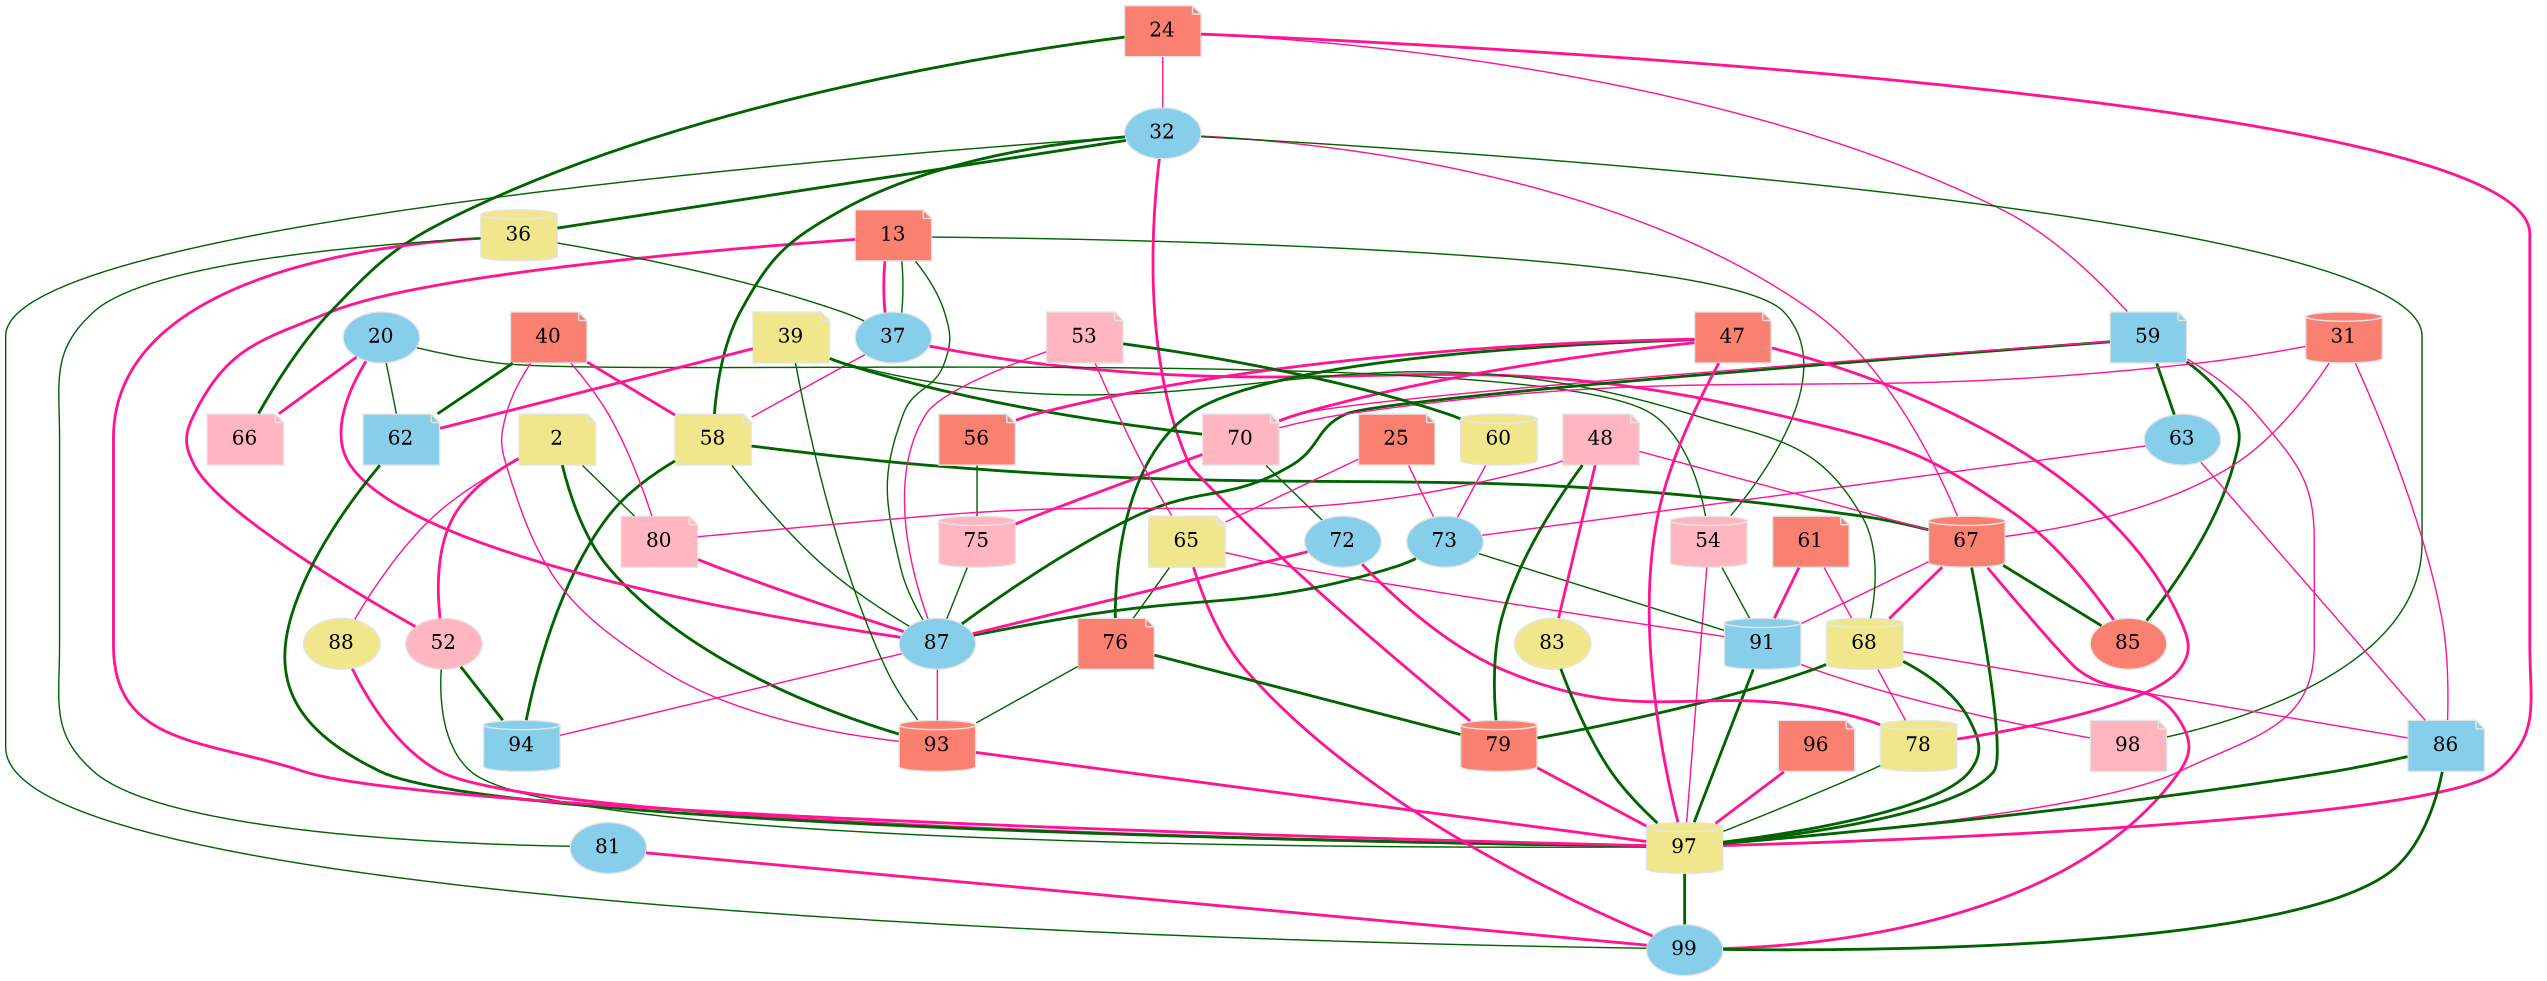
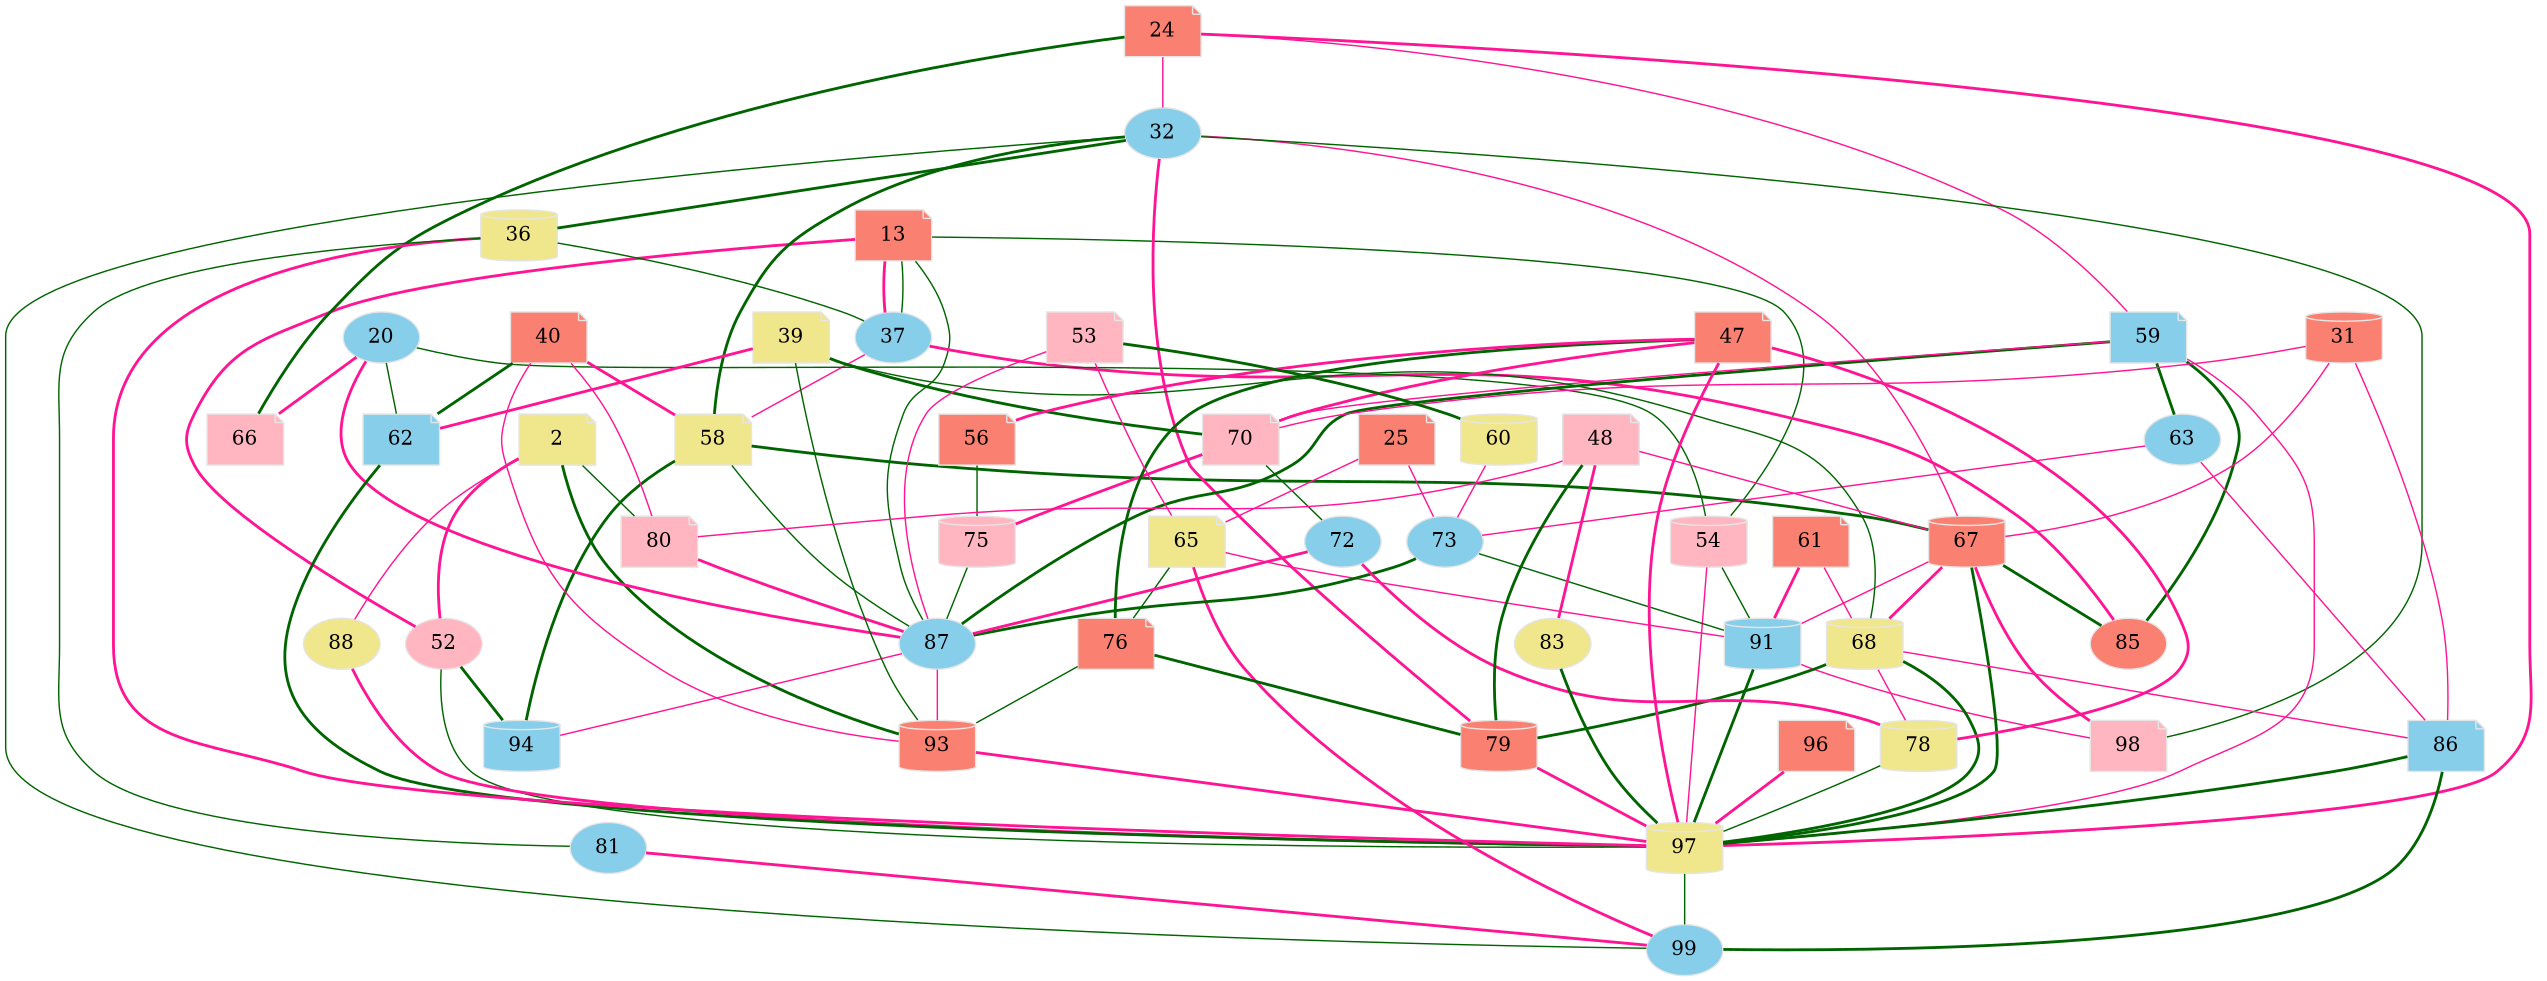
(2109, 840) -> (2019, 654)
(1685, 899) -> (1685, 899)
